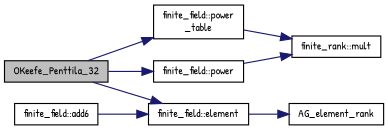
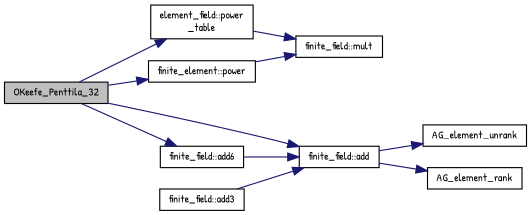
(199, 22) -> (202, 22)
(336, 47) -> (339, 47)
(199, 71) -> (202, 71)
(199, 114) -> (339, 157)
none -> (124, 123)
none -> (475, 136)
none -> (202, 200)
